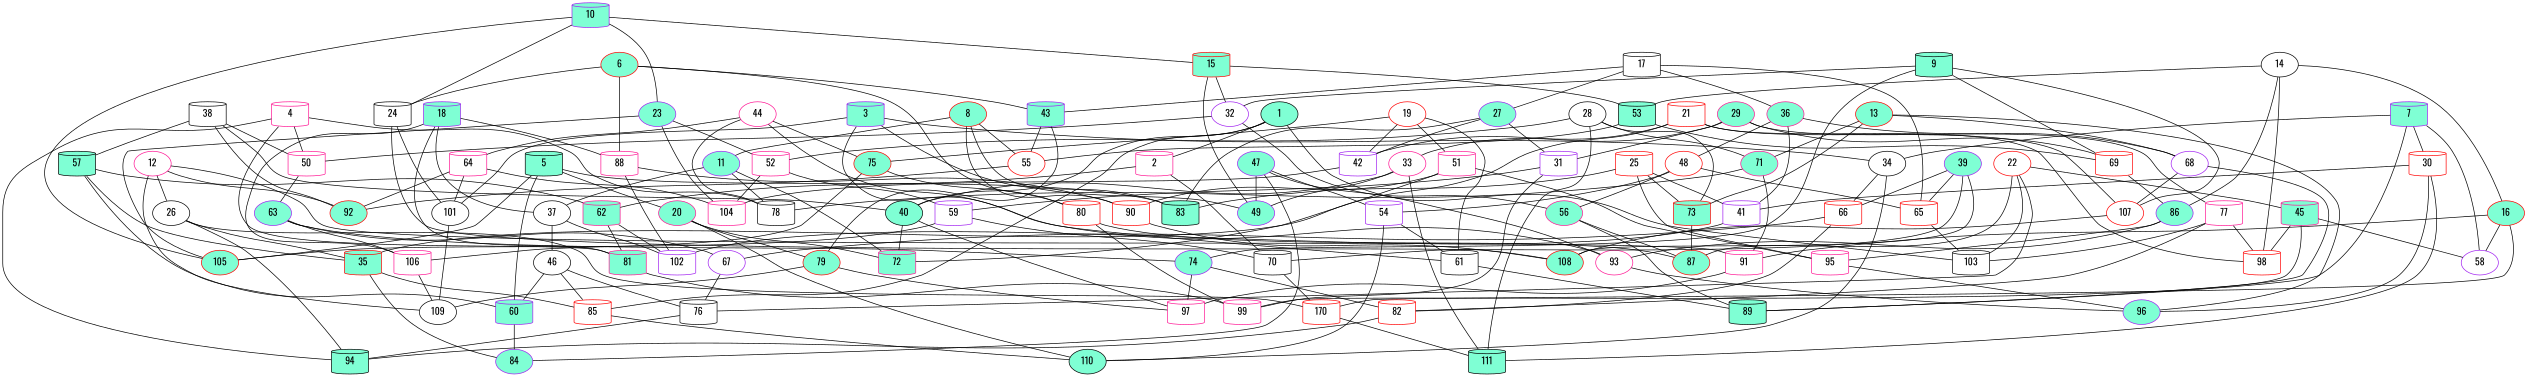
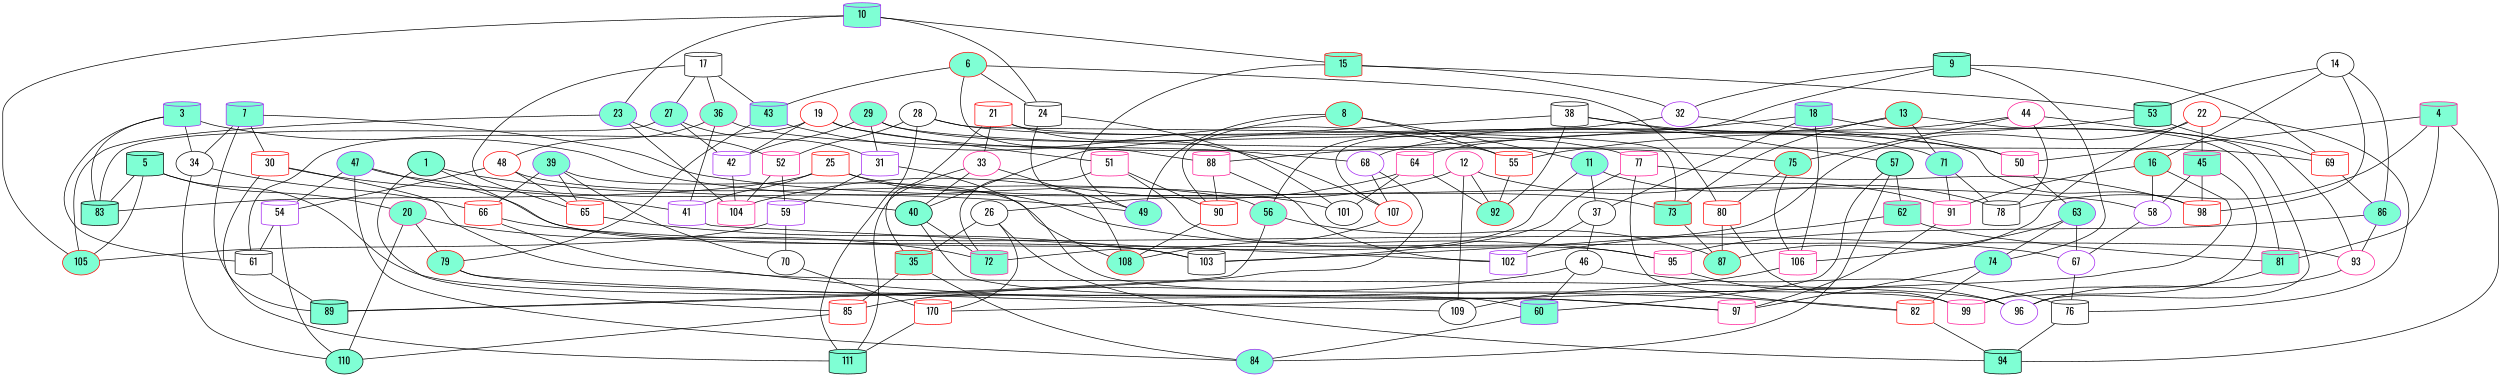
(290, 114) -> (2439, 114)
(77, 164) -> (1895, 164)
(1026, 164) -> (1514, 164)
(1154, 164) -> none
(1759, 164) -> (1944, 164)
none -> (2114, 238)
(206, 241) -> (1638, 345)
(1273, 263) -> (786, 263)
(444, 264) -> none
(2142, 312) -> (2019, 312)
